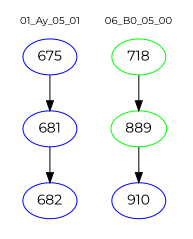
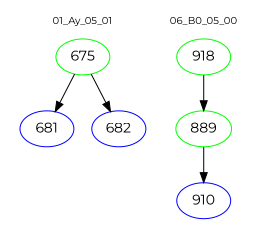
(50, 57) -> (83, 57)
(139, 57) -> (204, 57)
(50, 160) -> (99, 88)
